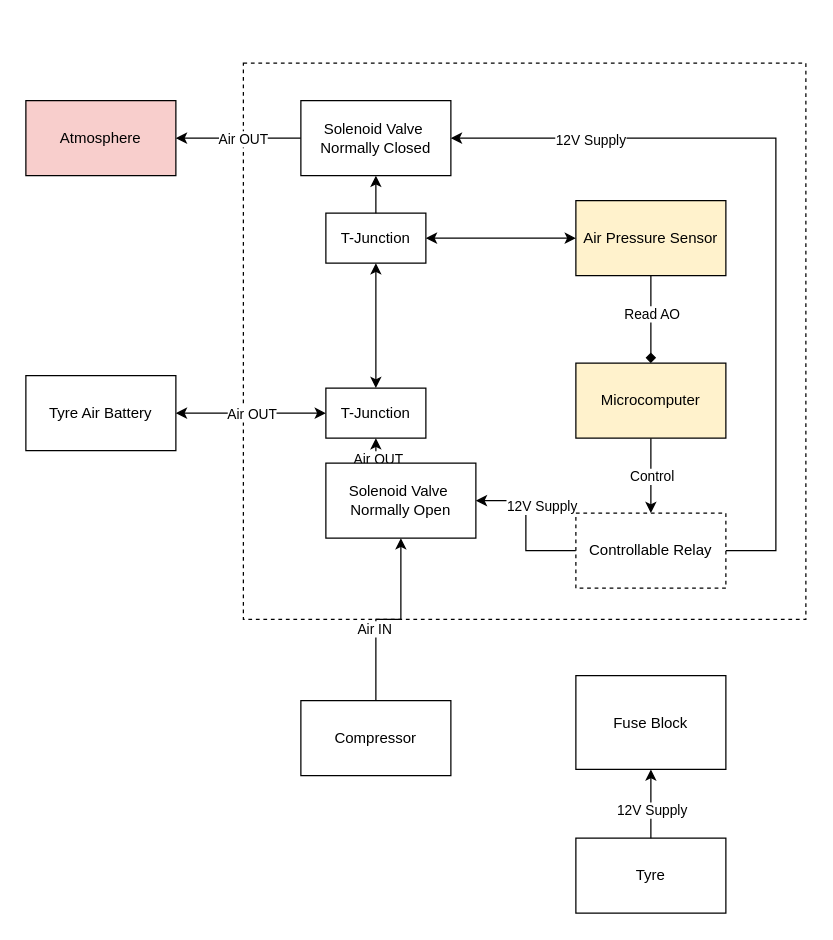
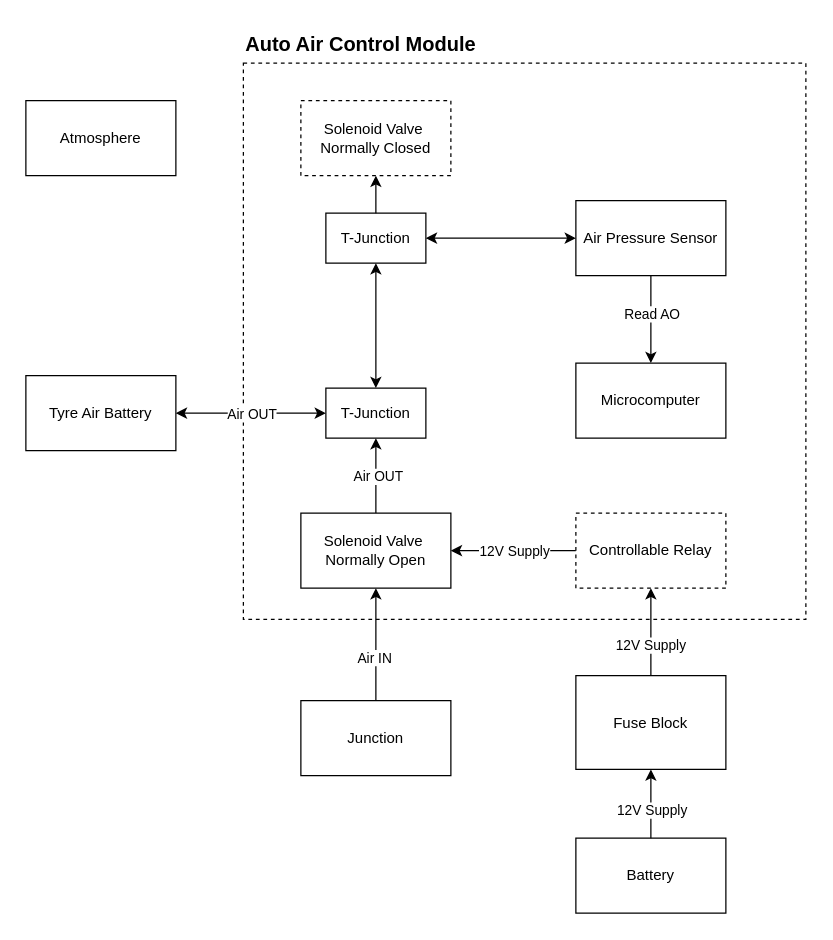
none -> (391, 44)
(101, 138) -> (101, 138)
(243, 138) -> none
(376, 138) -> (376, 138)
(776, 211) -> none
(651, 238) -> (651, 238)
(651, 352) -> (651, 353)
(651, 401) -> (651, 401)
(651, 471) -> none
(401, 501) -> (376, 551)
none -> (651, 636)
(376, 738) -> (376, 738)
(651, 876) -> (651, 876)
